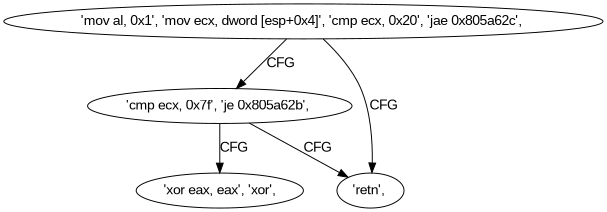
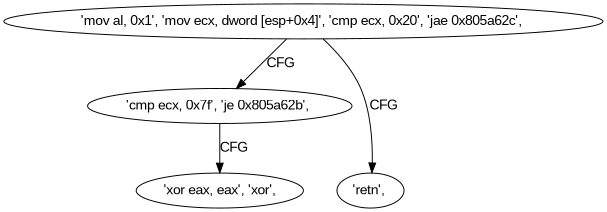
(294, 148) -> none
